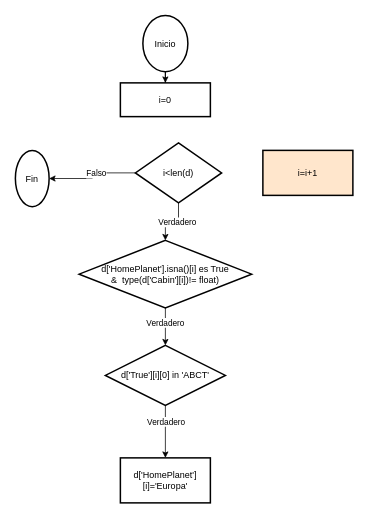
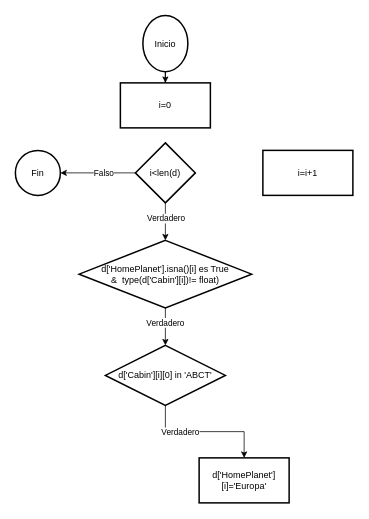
(165, 100) -> (165, 105)
(179, 173) -> (165, 173)
(308, 173) -> (308, 173)
(32, 179) -> (38, 173)
(165, 375) -> (165, 375)
(165, 480) -> (244, 480)
